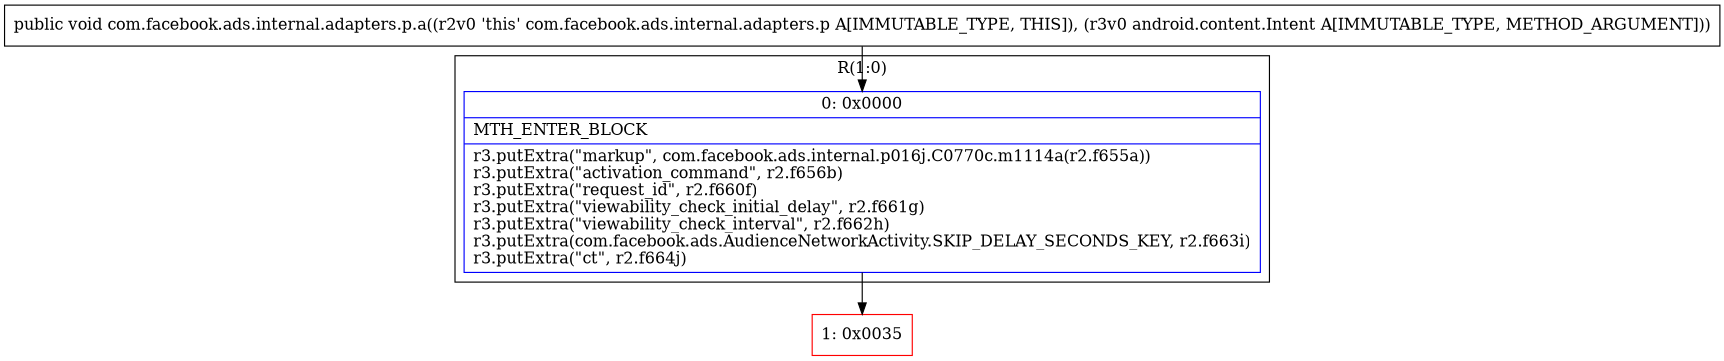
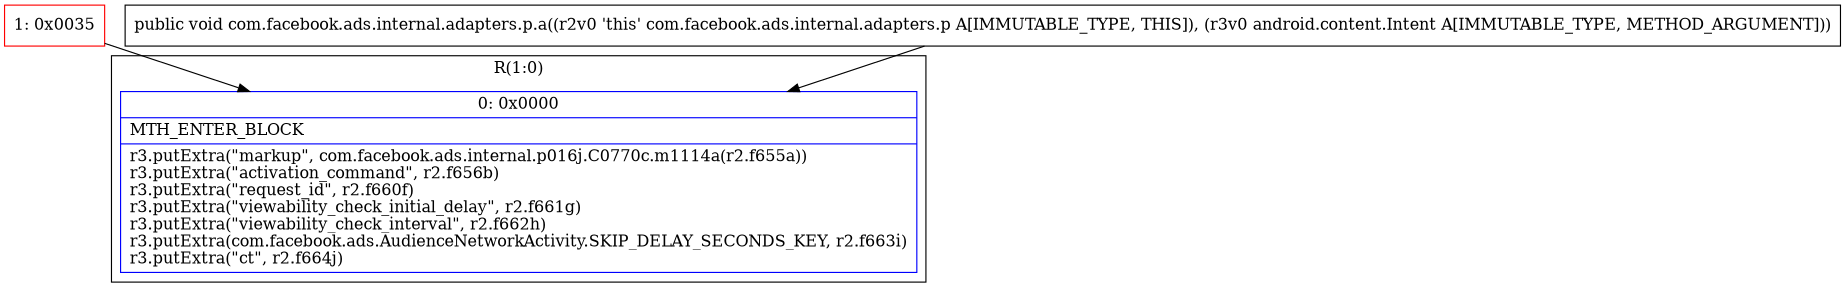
(862, 289) -> (172, 66)
